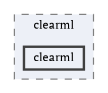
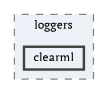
(54, 26) -> (54, 26)
